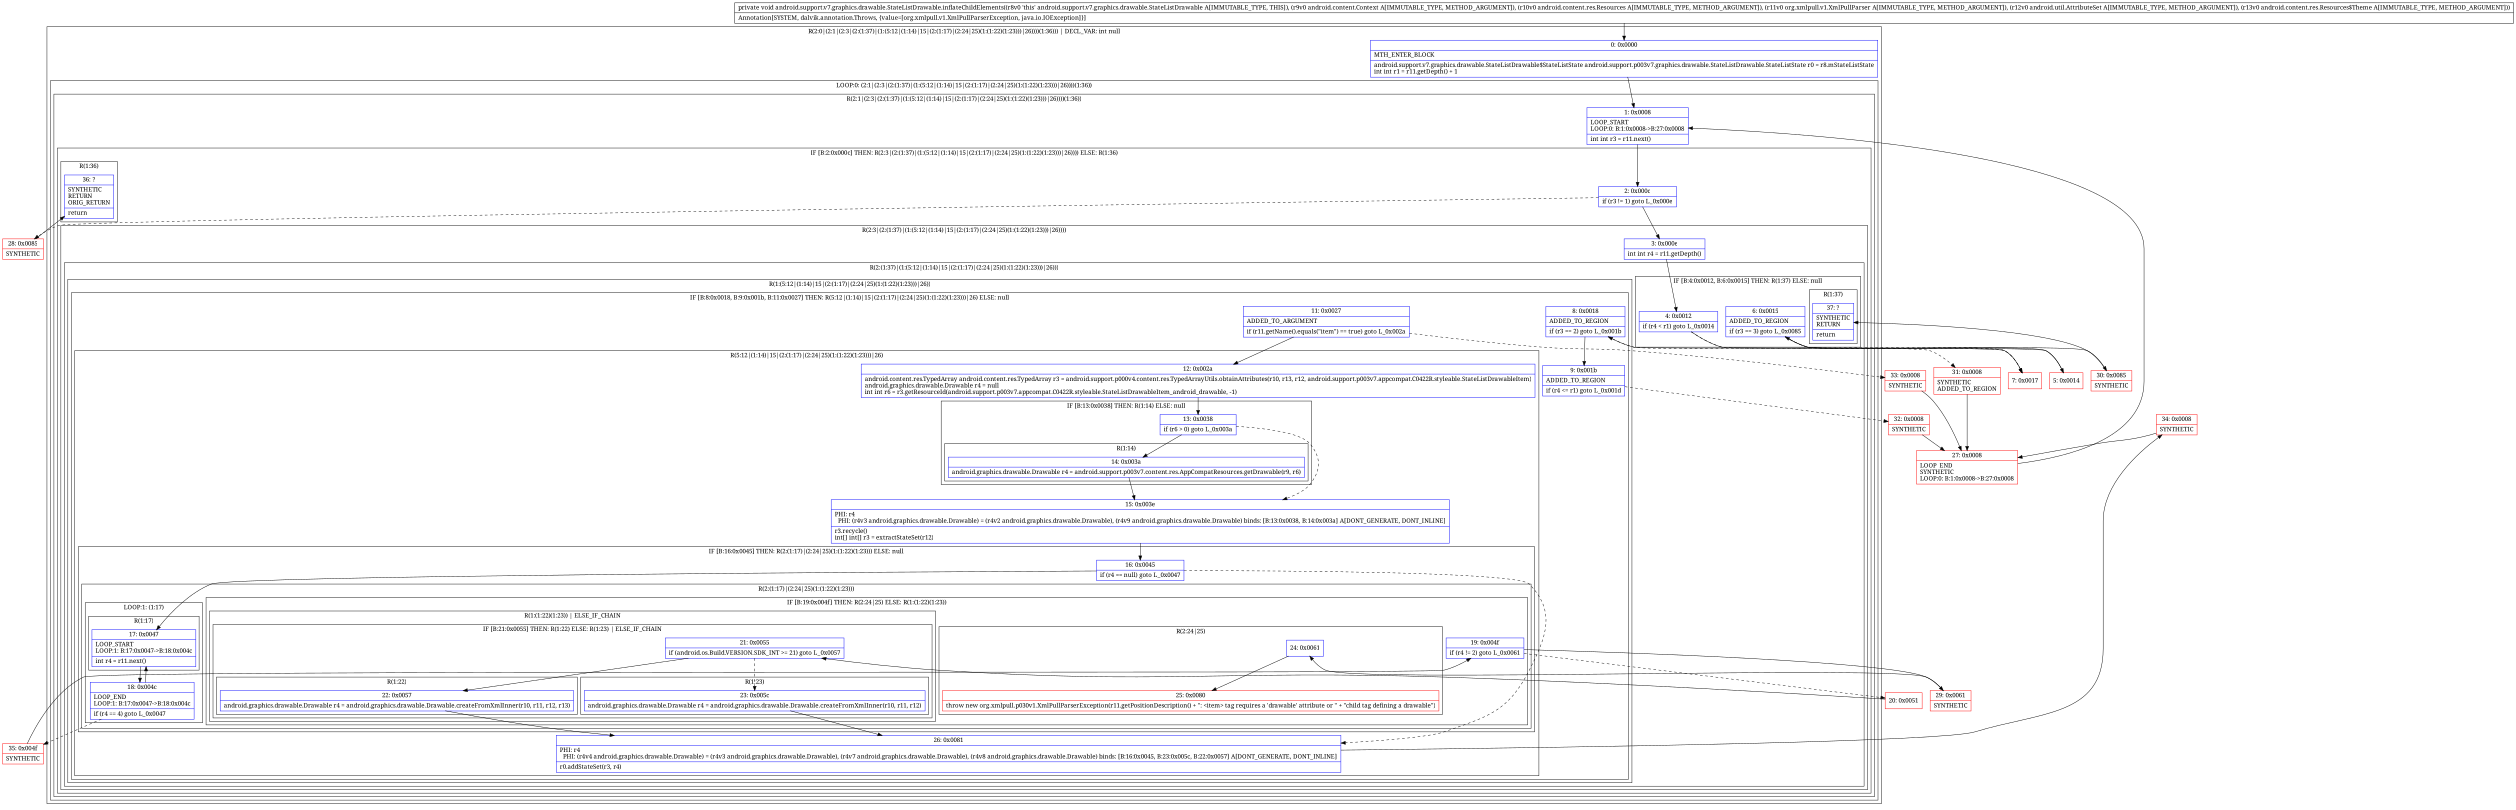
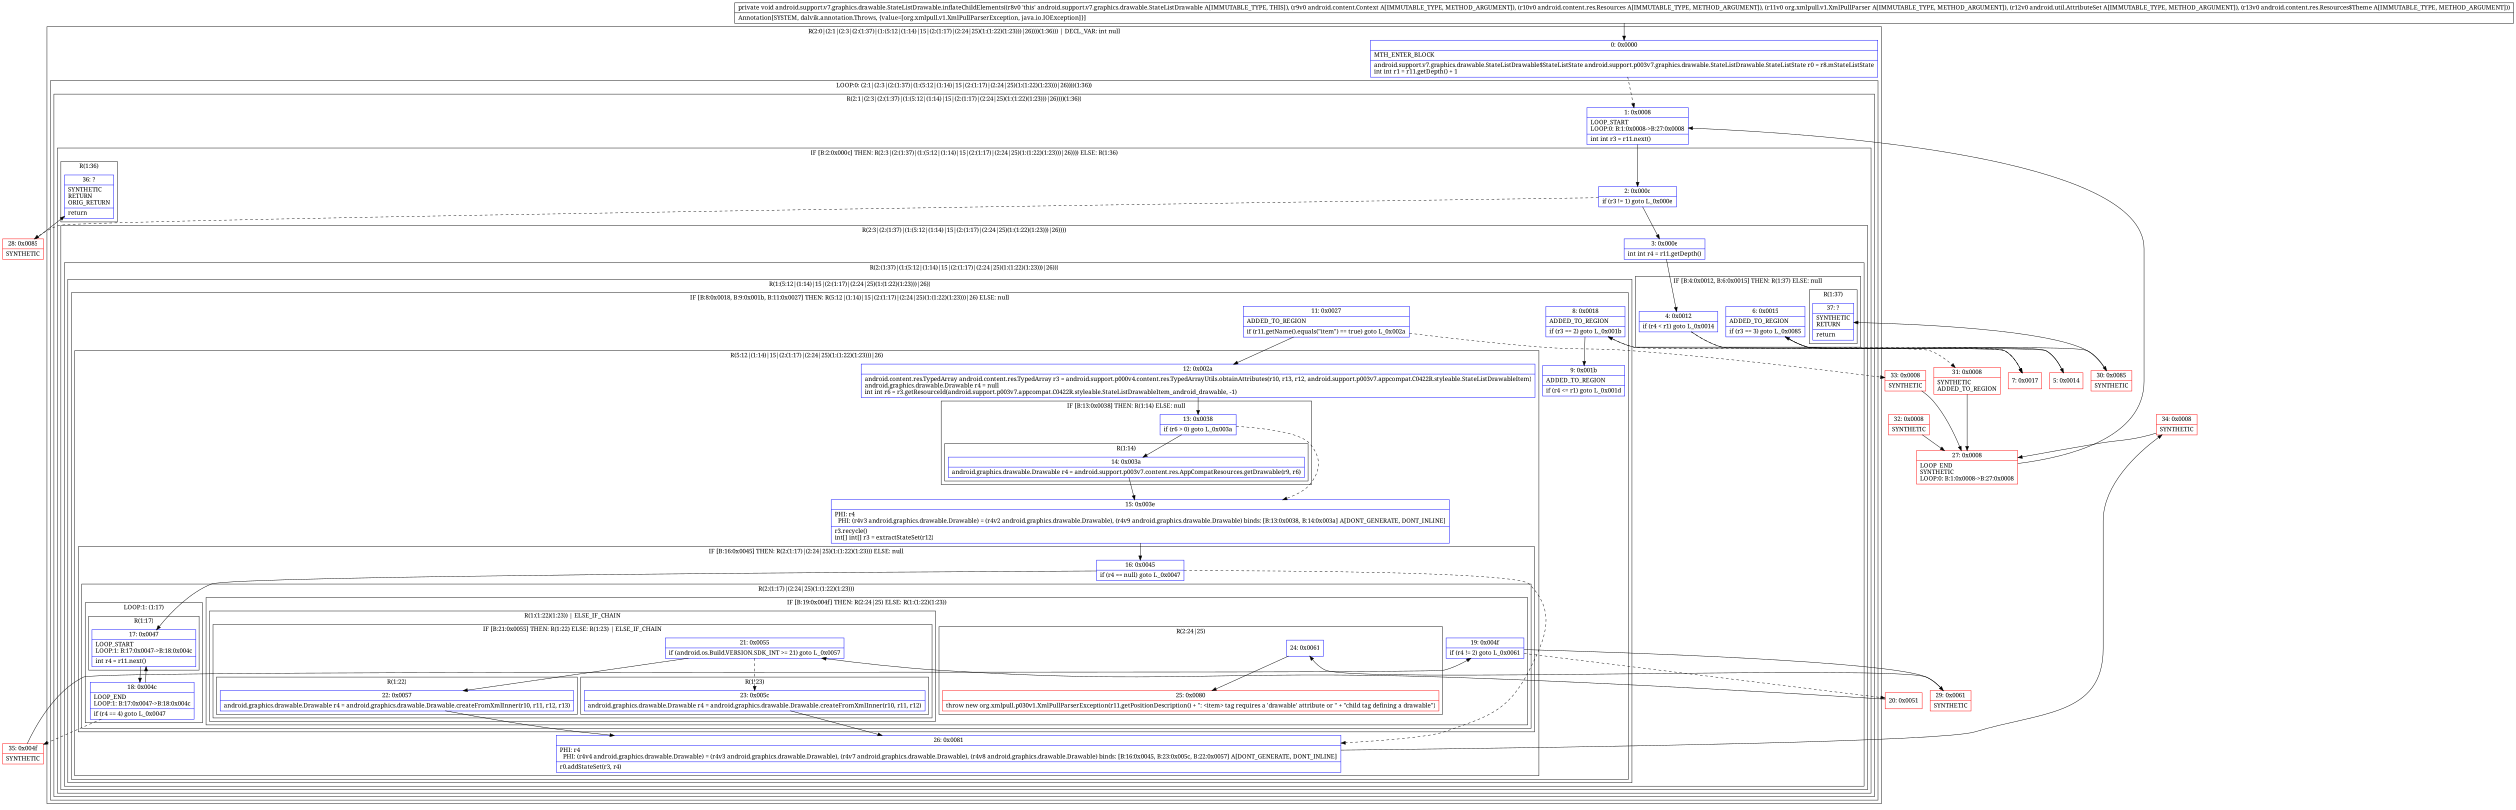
(1630, 90) -> (1630, 90)
(1282, 321) -> (1277, 321)
(1754, 404) -> none
